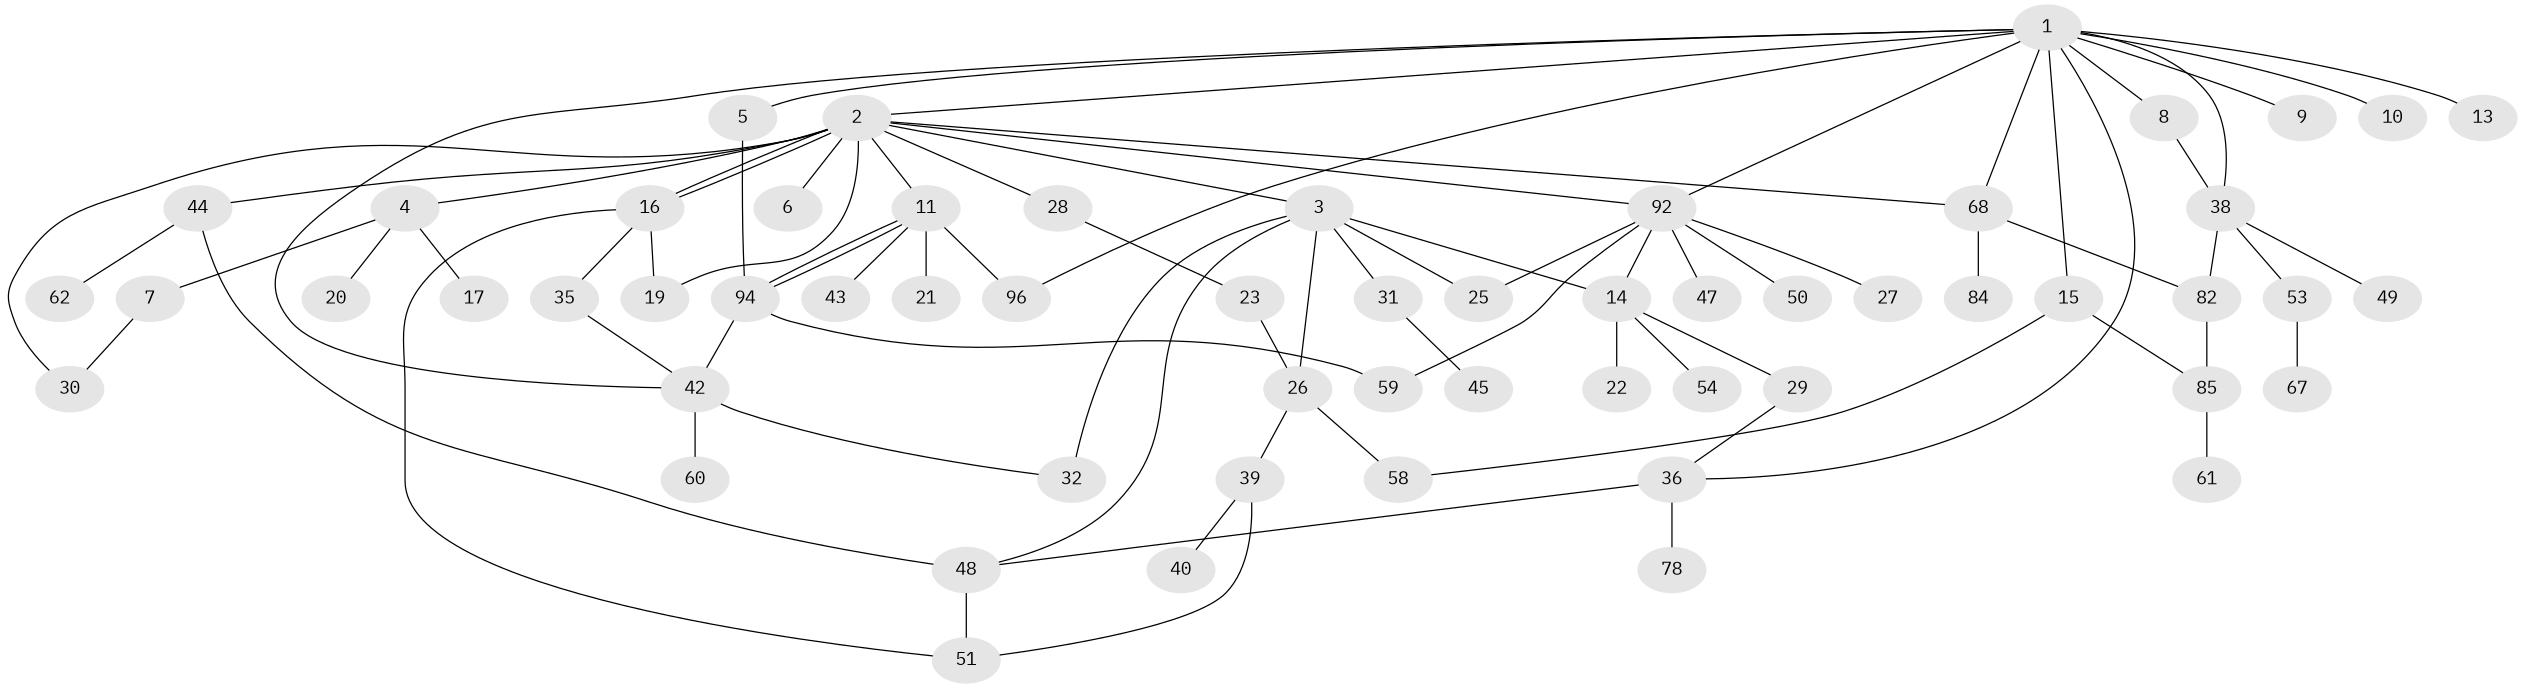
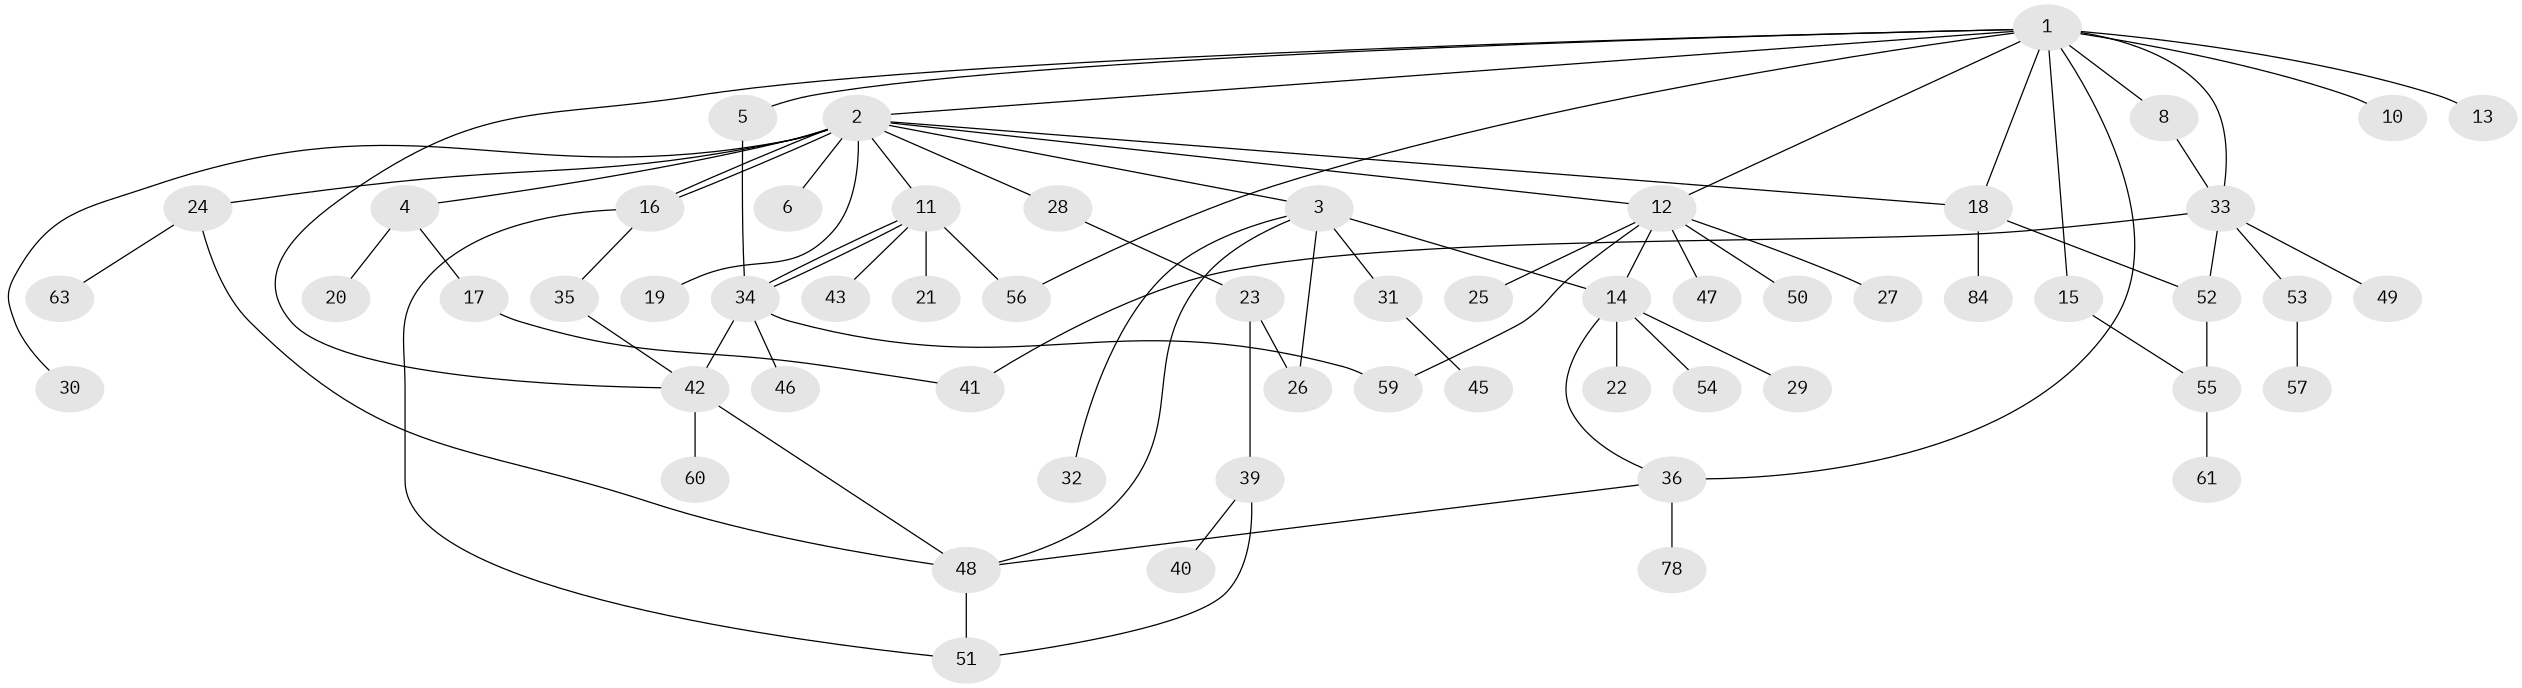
(2302, 118) -> none
(198, 208) -> (198, 208)
(1662, 208) -> (1662, 208)
(1978, 208) -> (1978, 208)
(2221, 208) -> (2221, 208)
(652, 254) -> none
(1399, 254) -> none
(60, 299) -> (60, 299)
(150, 299) -> none
(745, 299) -> (745, 299)
(1017, 299) -> (1017, 299)
(2207, 299) -> (2207, 299)
none -> (785, 389)
none -> (970, 389)
(2207, 389) -> (2207, 389)
(2297, 389) -> (2297, 389)
(1751, 423) -> (1570, 407)
(1274, 434) -> (1250, 389)
(878, 448) -> (831, 480)
(1398, 480) -> none
